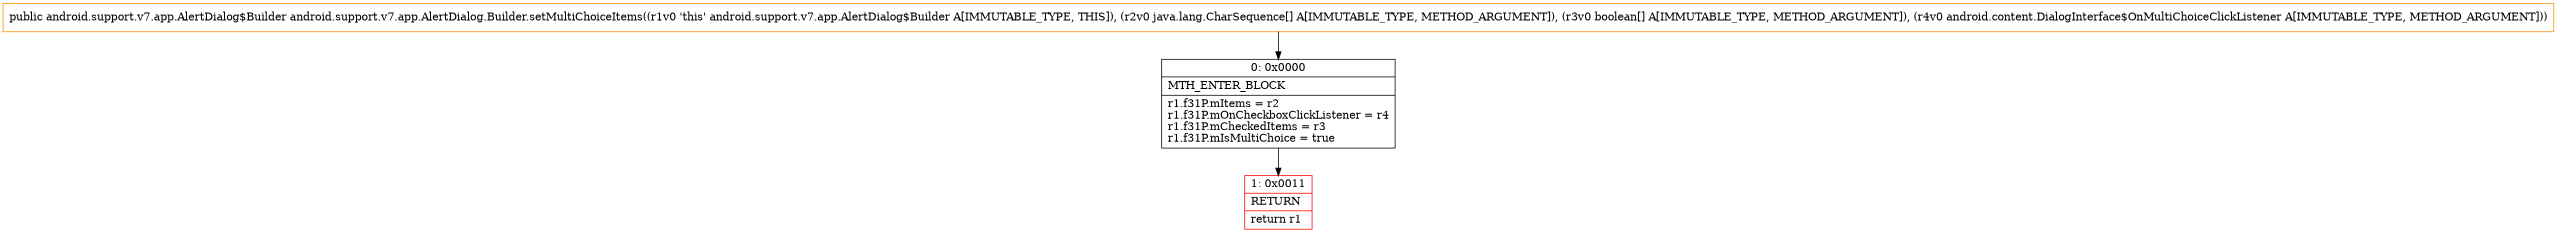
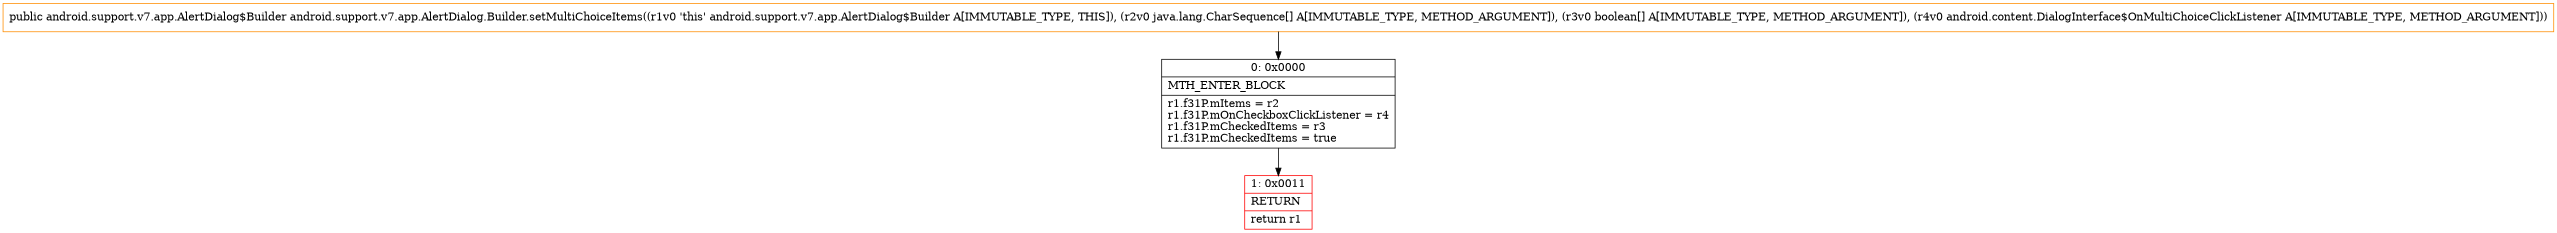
(1252, 139) -> (1252, 139)
